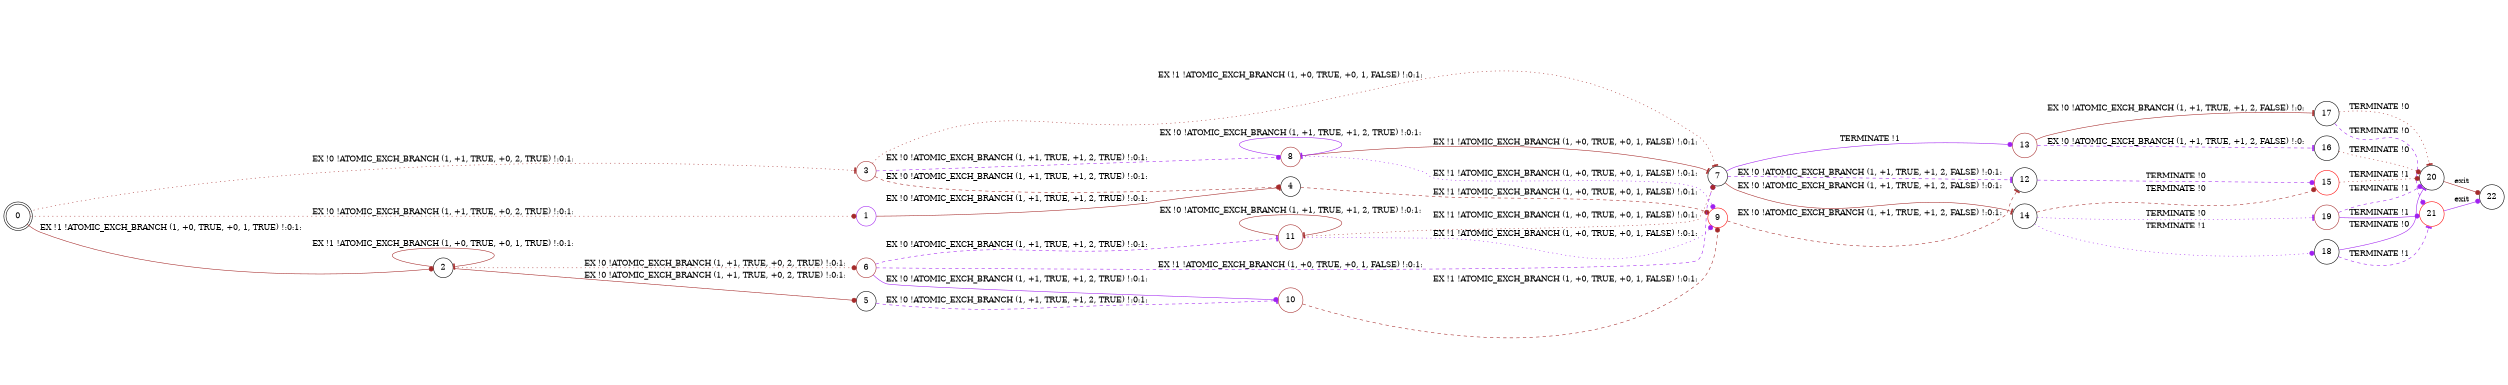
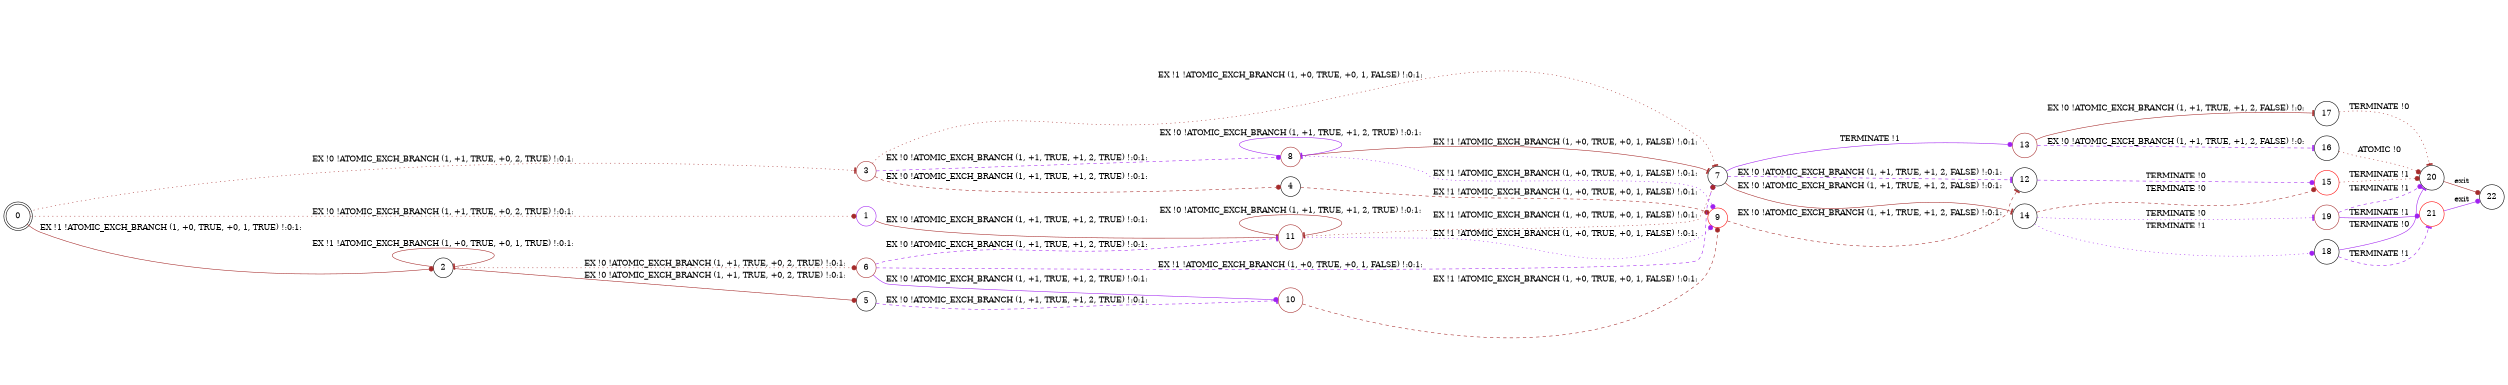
(2399, 139) -> none
(2379, 150) -> (2379, 150)
(1078, 209) -> (1075, 237)
